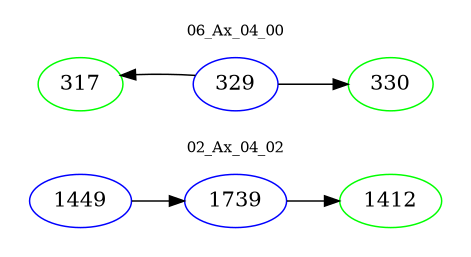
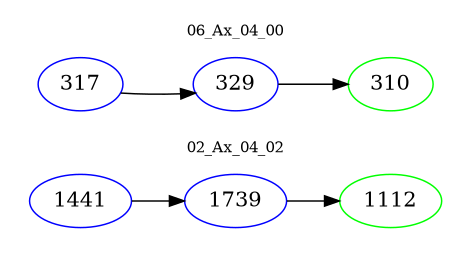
(166, 74) -> (151, 94)
(81, 84) -> (81, 84)
(391, 84) -> (391, 84)
(81, 201) -> (81, 201)
(391, 201) -> (391, 201)
